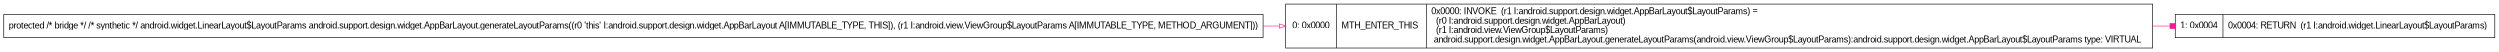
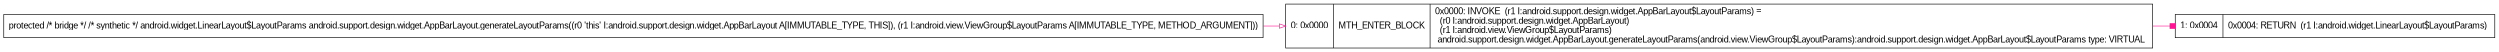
(1380, 26) -> (1382, 26)
